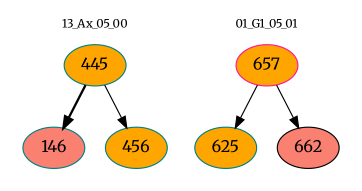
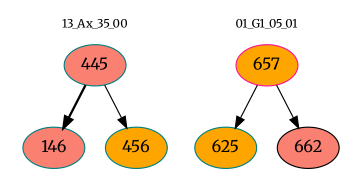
(95, 25) -> (95, 25)
(95, 65) -> (95, 65)
